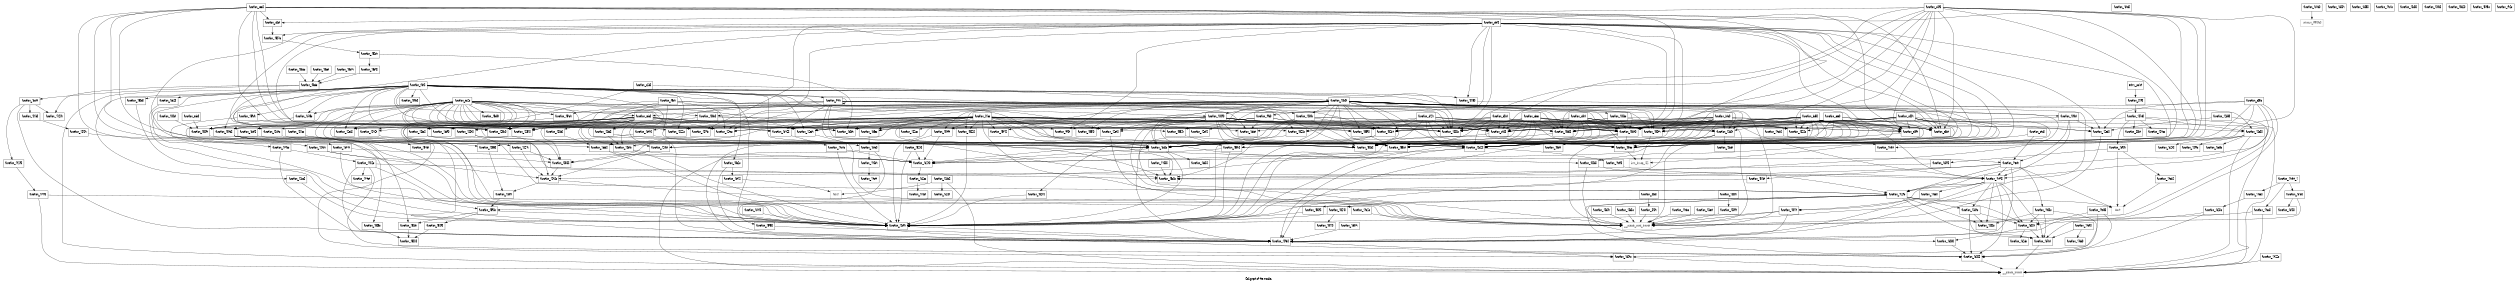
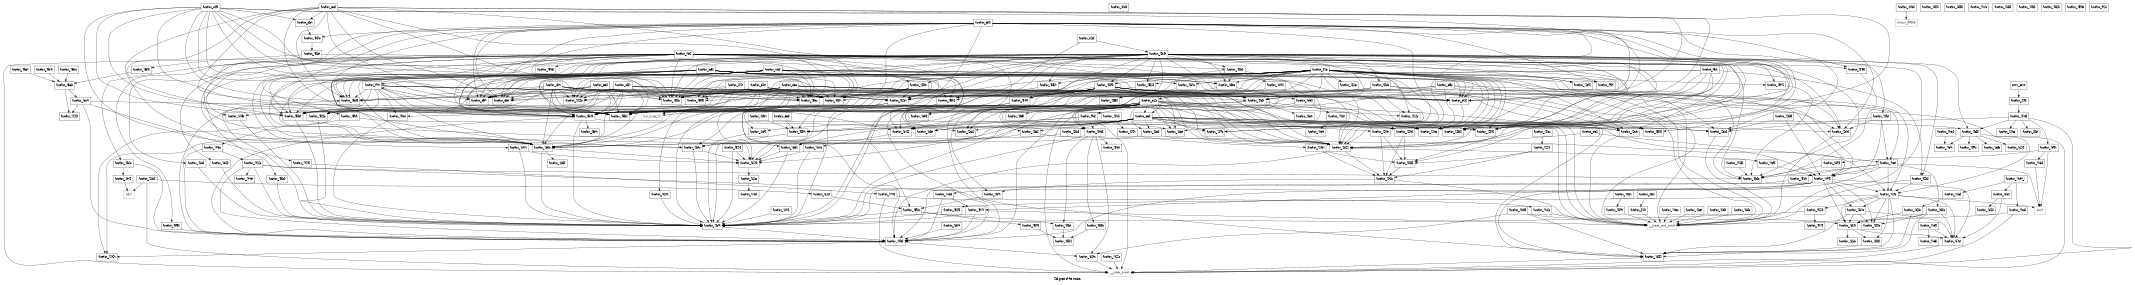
(655, 128) -> (1189, 93)
(1626, 139) -> (748, 96)
(725, 232) -> (502, 249)
